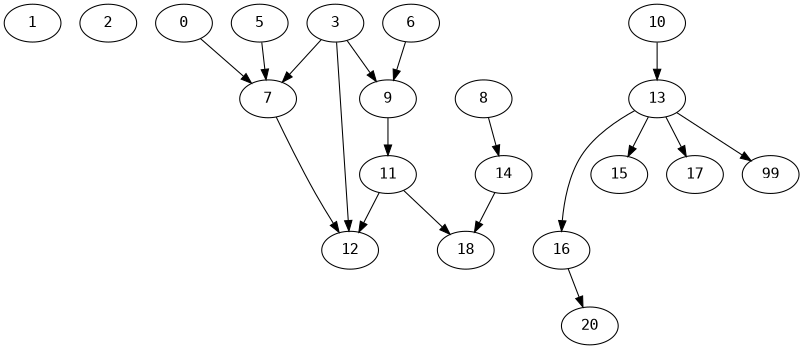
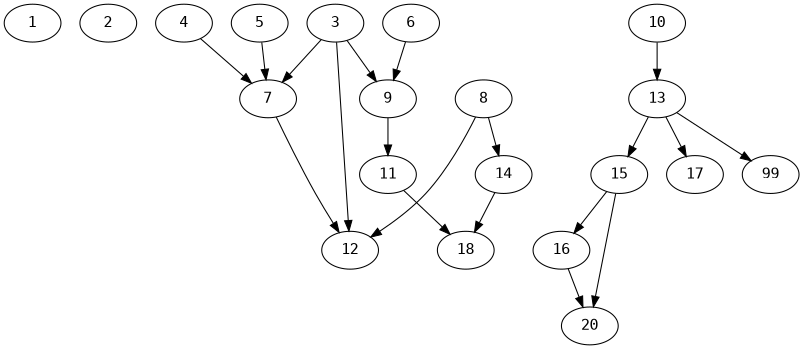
(184, 23) -> (184, 23)
(582, 155) -> (594, 208)
(371, 208) -> (436, 181)
none -> (606, 245)
